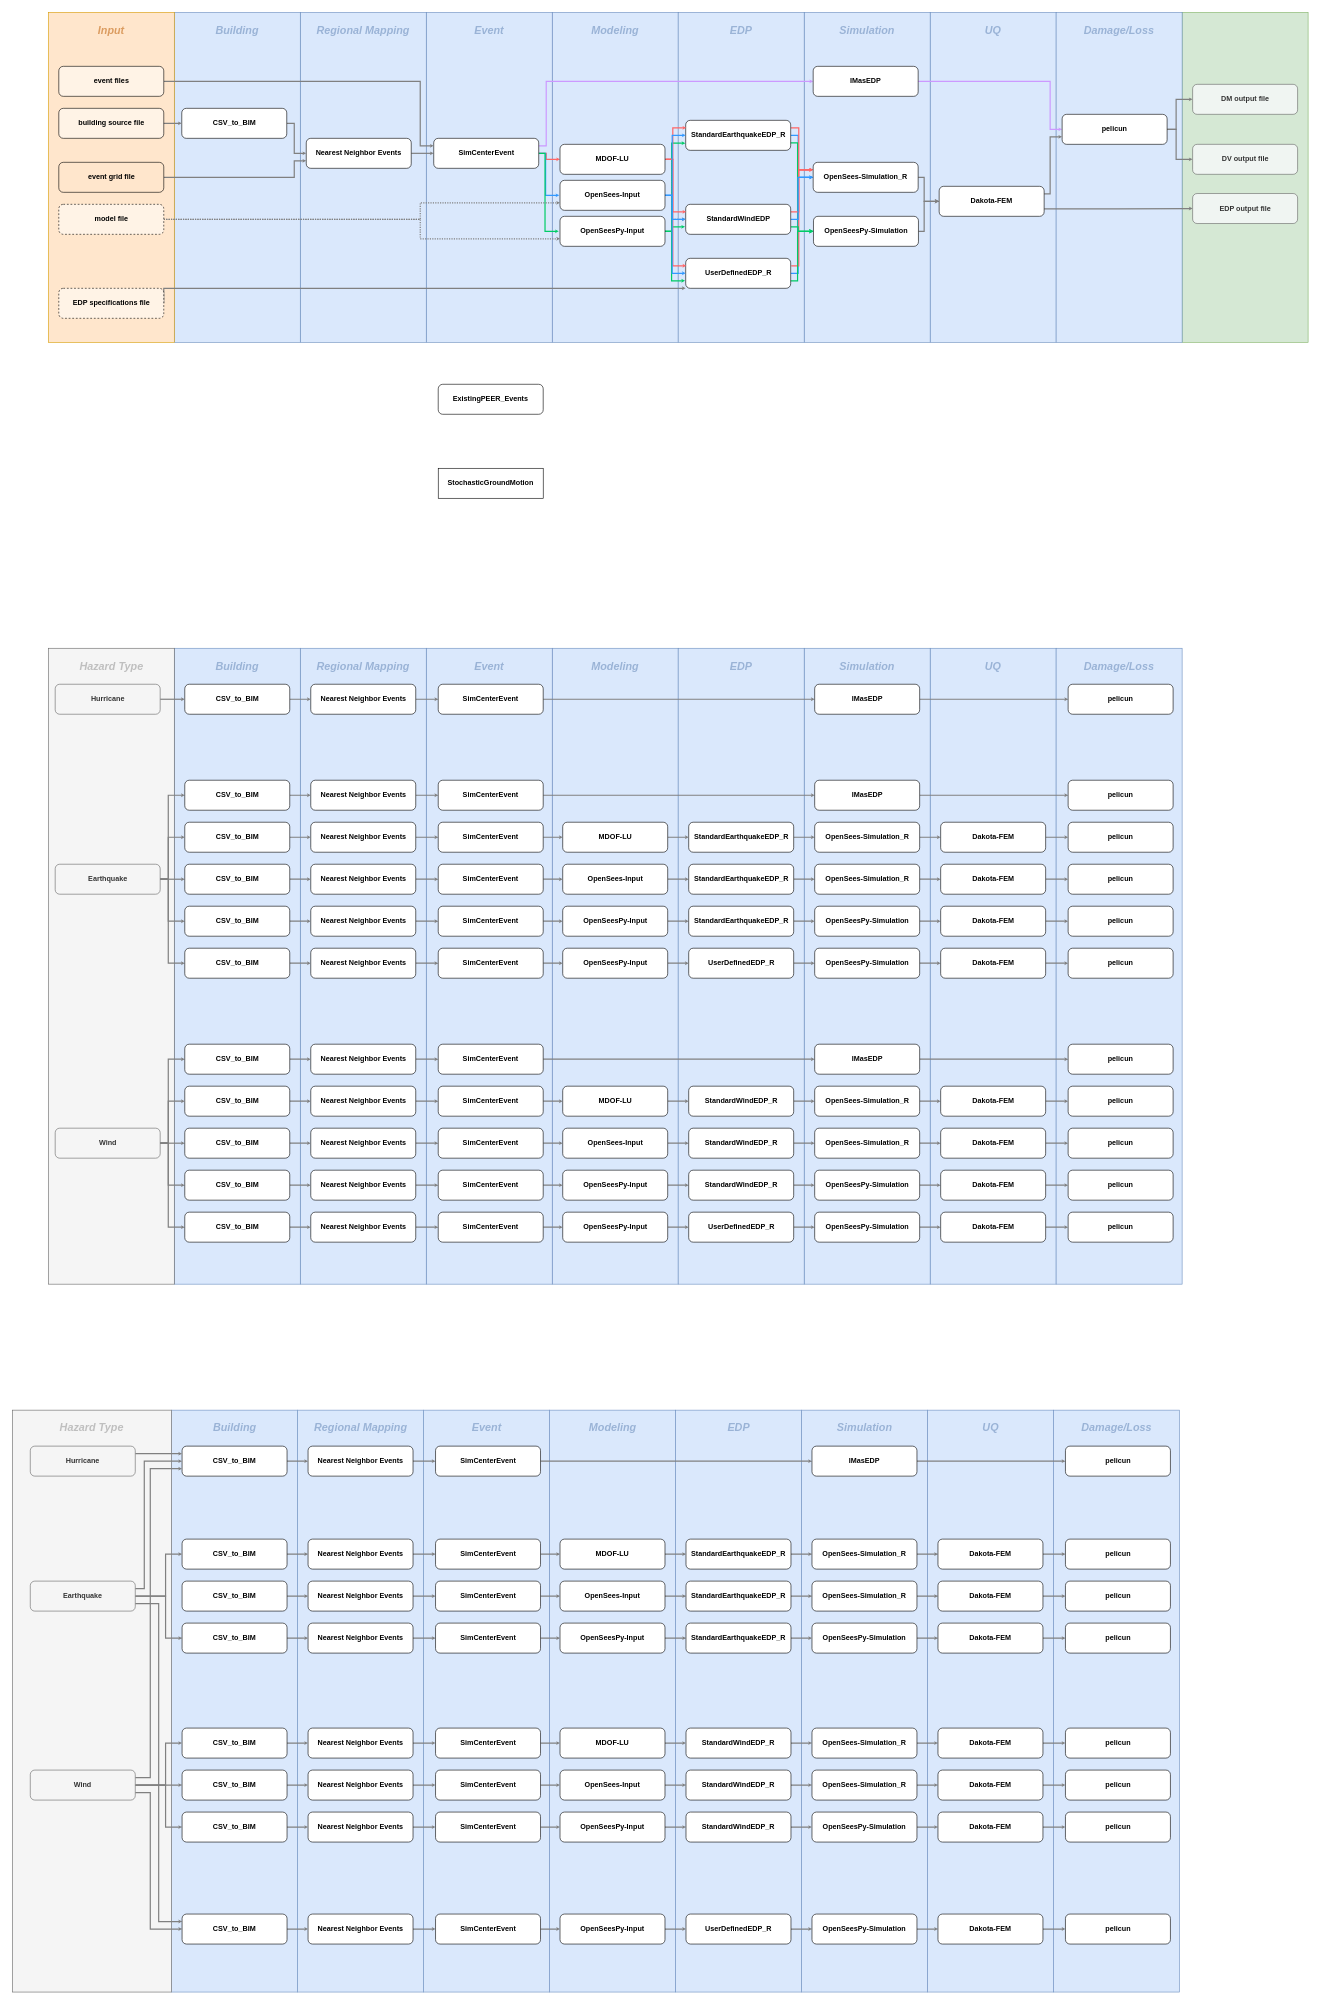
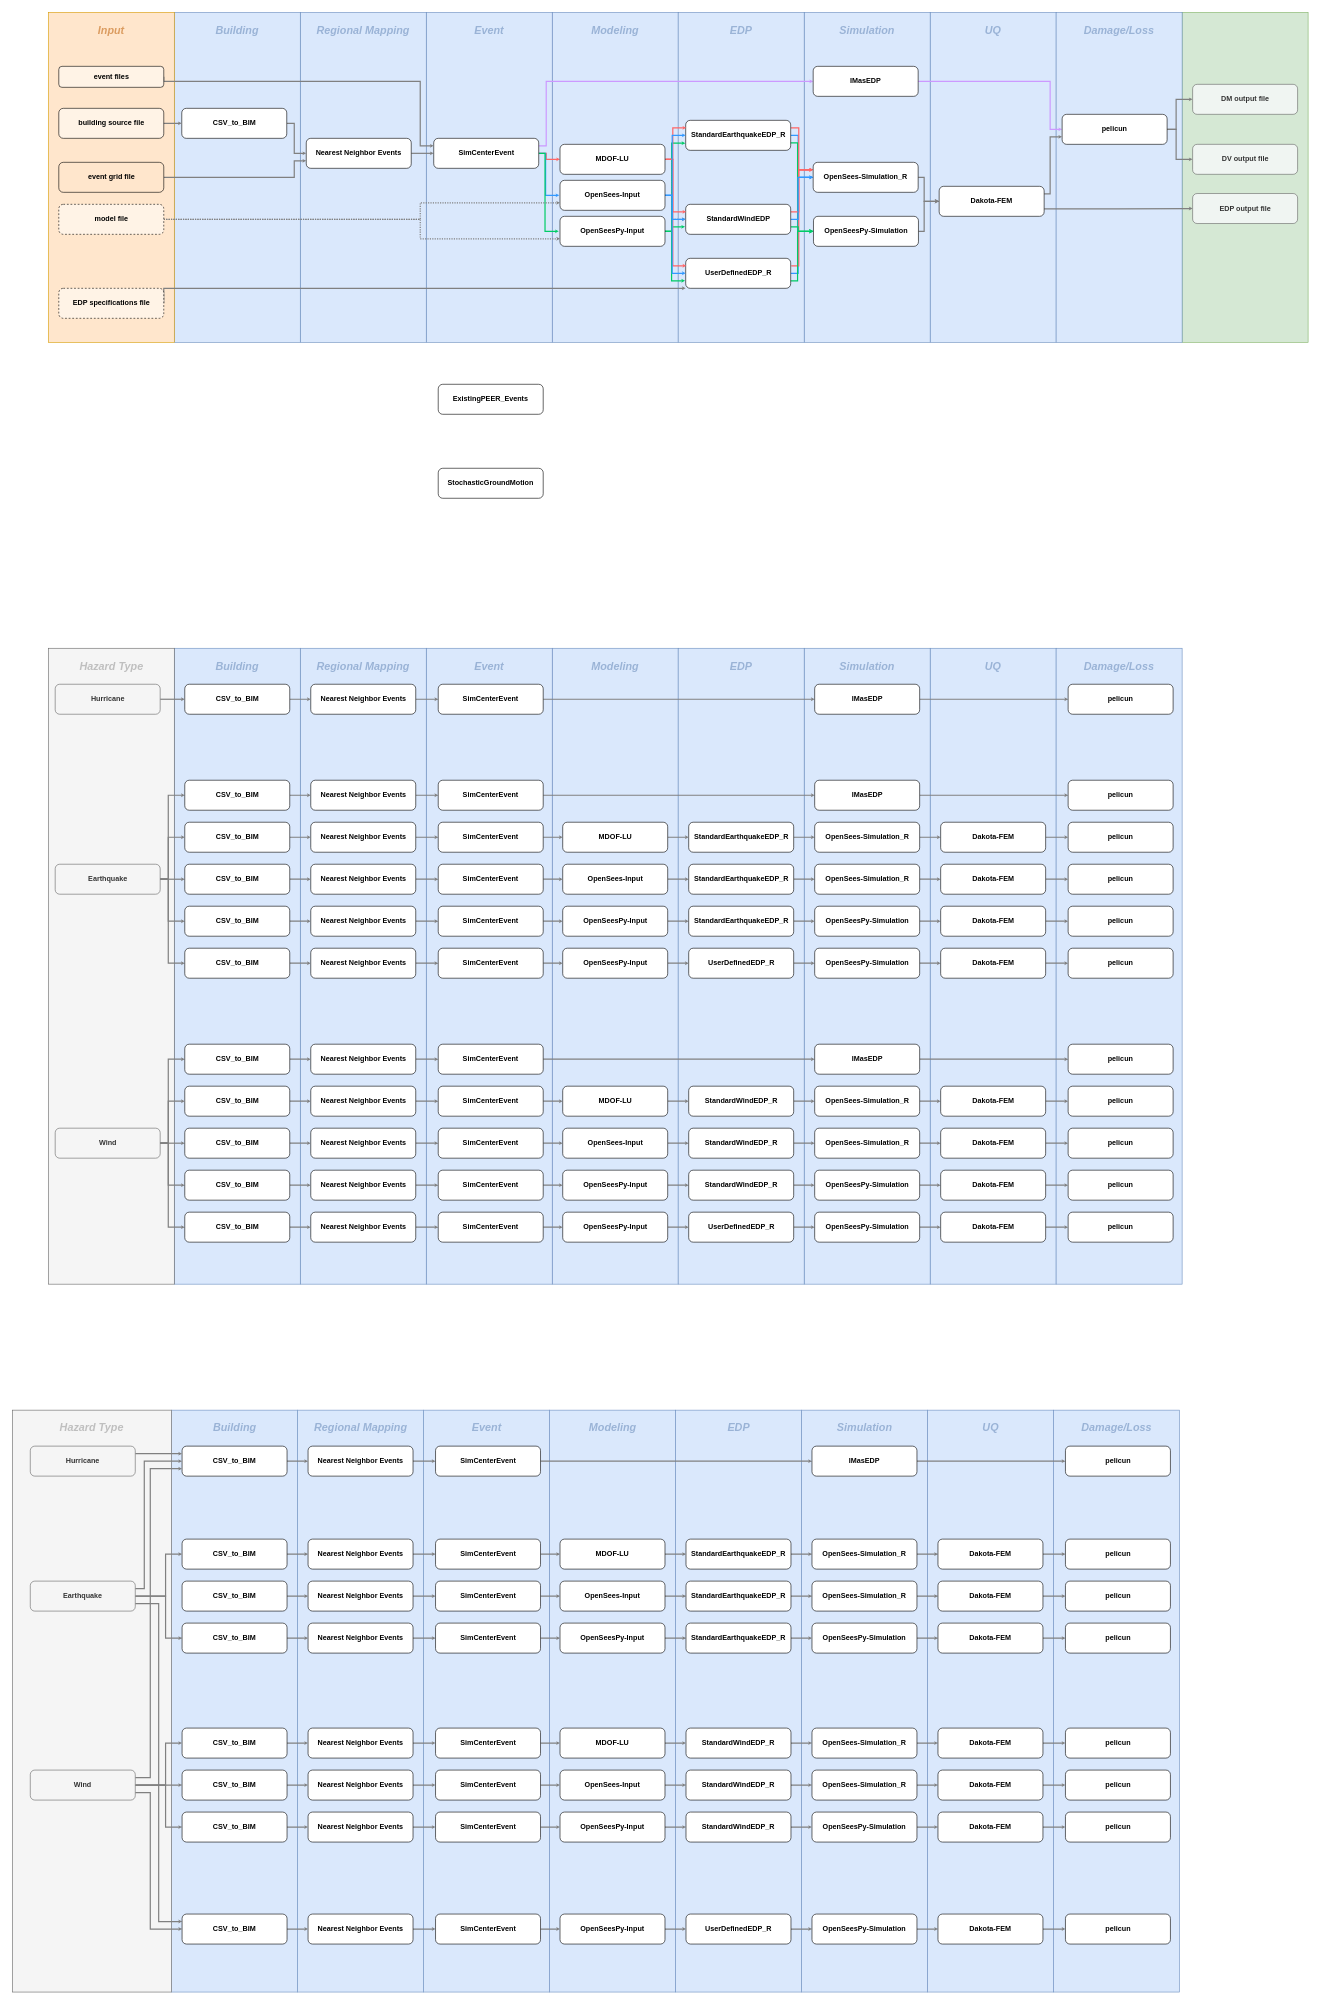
(111, 81) -> (111, 77)
(491, 483) -> (491, 483)
